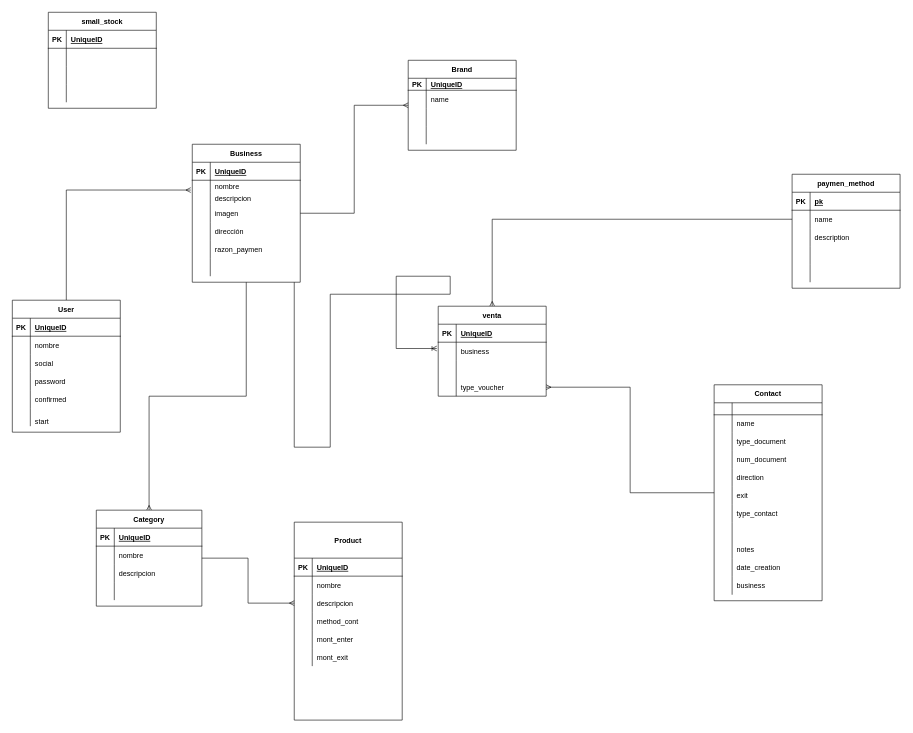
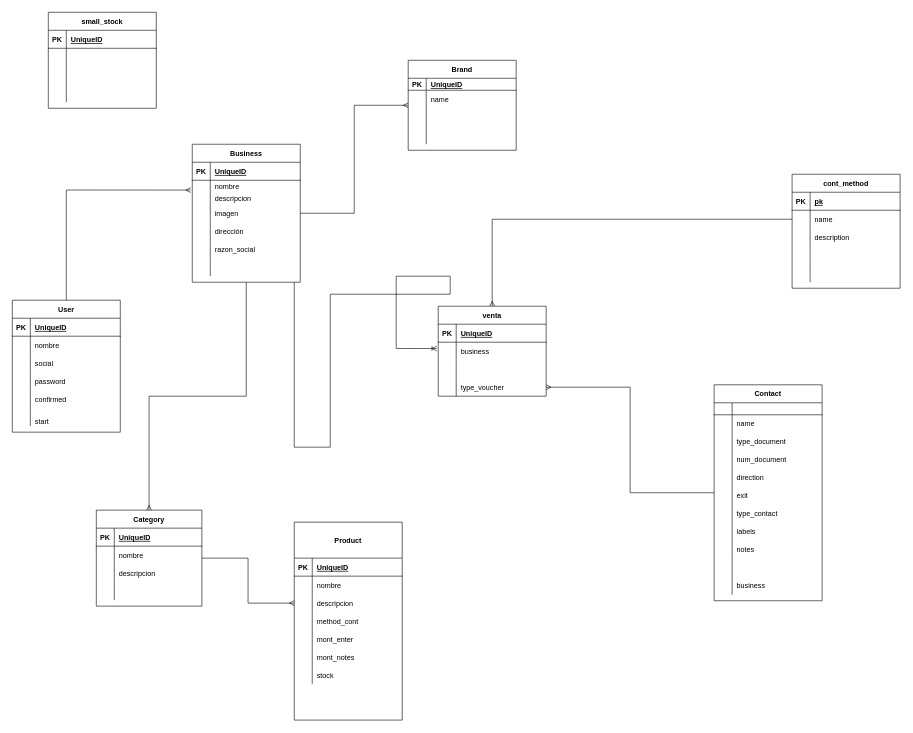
(846, 184) -> (846, 184)
(239, 250) -> (237, 250)
none -> (777, 532)
(777, 568) -> none
(334, 658) -> (337, 658)
none -> (357, 675)
